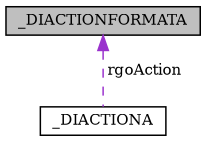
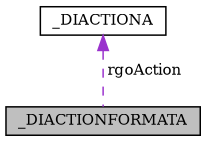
(103, 79) -> (103, 79)
